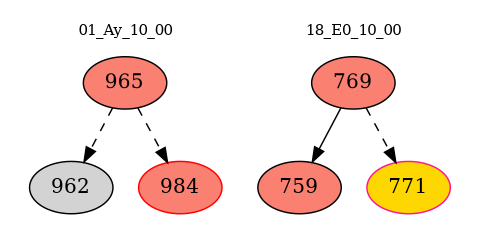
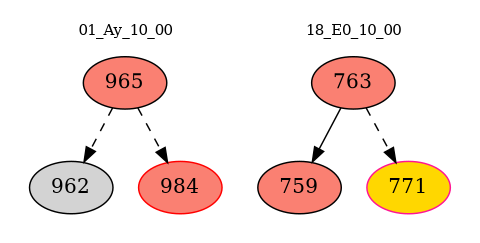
(353, 83) -> (353, 83)
